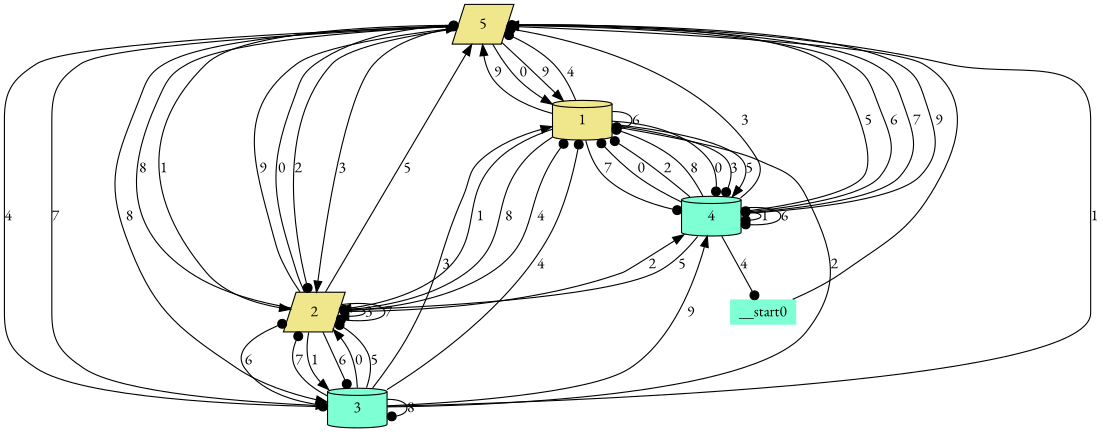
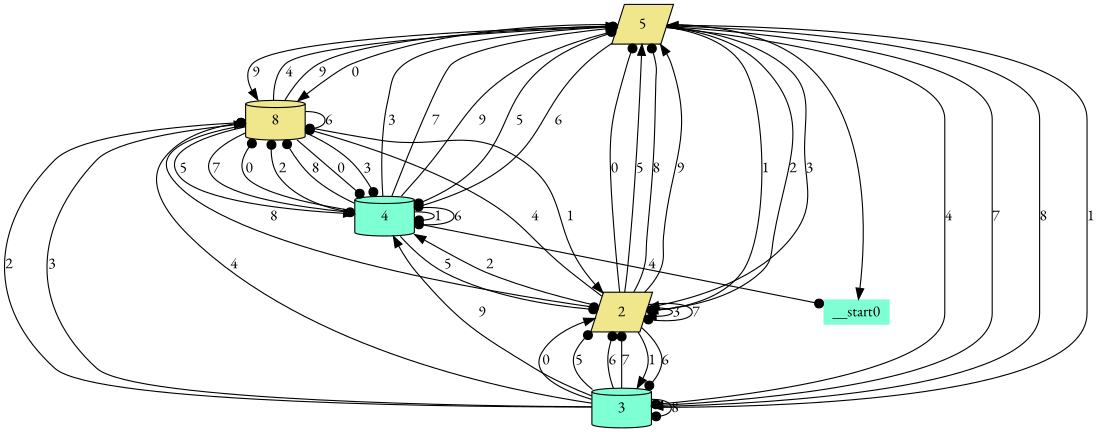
(934, 72) -> (834, 100)
(582, 120) -> (275, 120)
